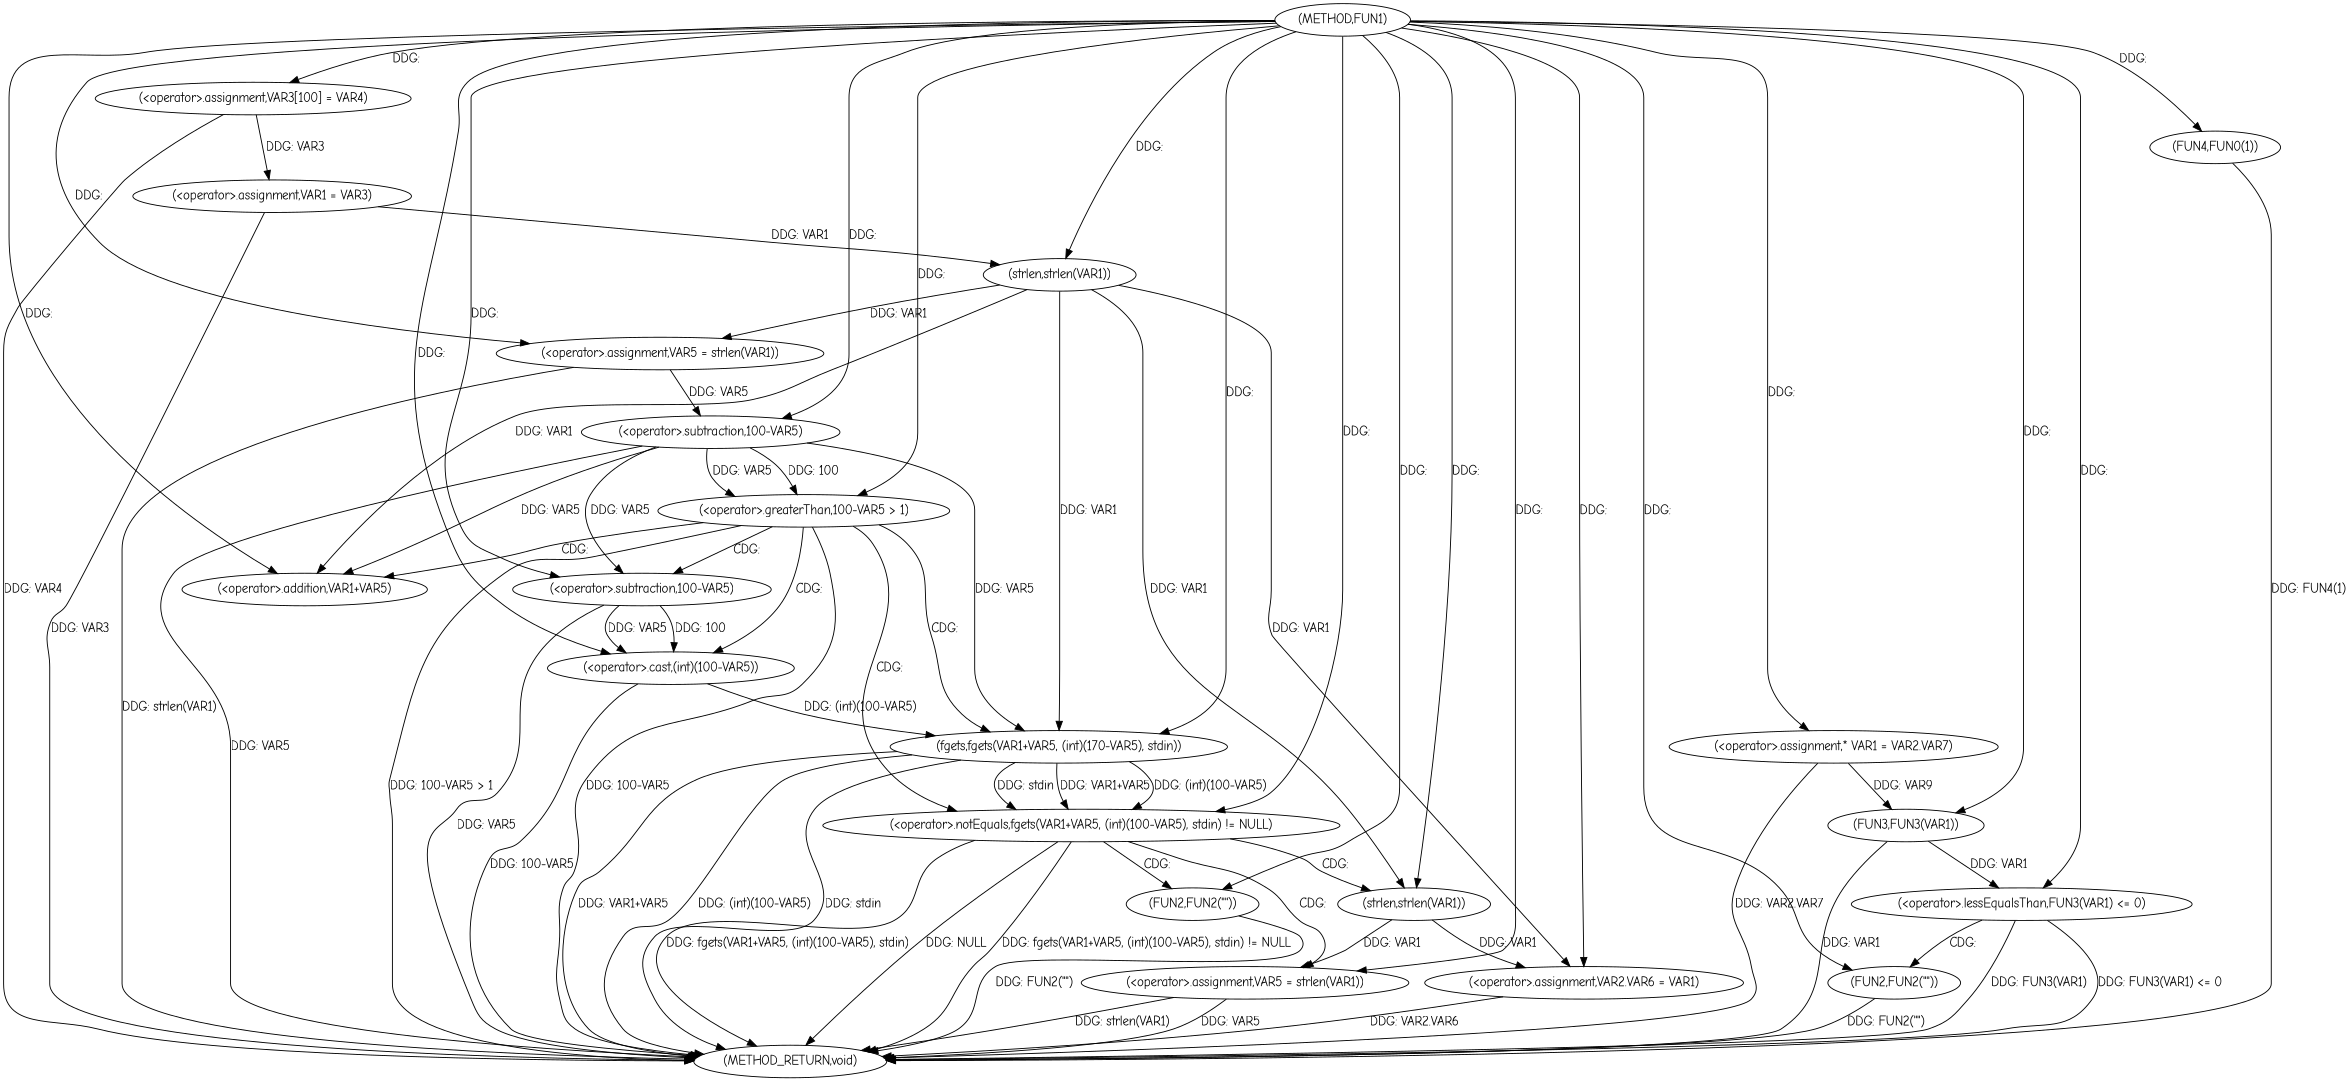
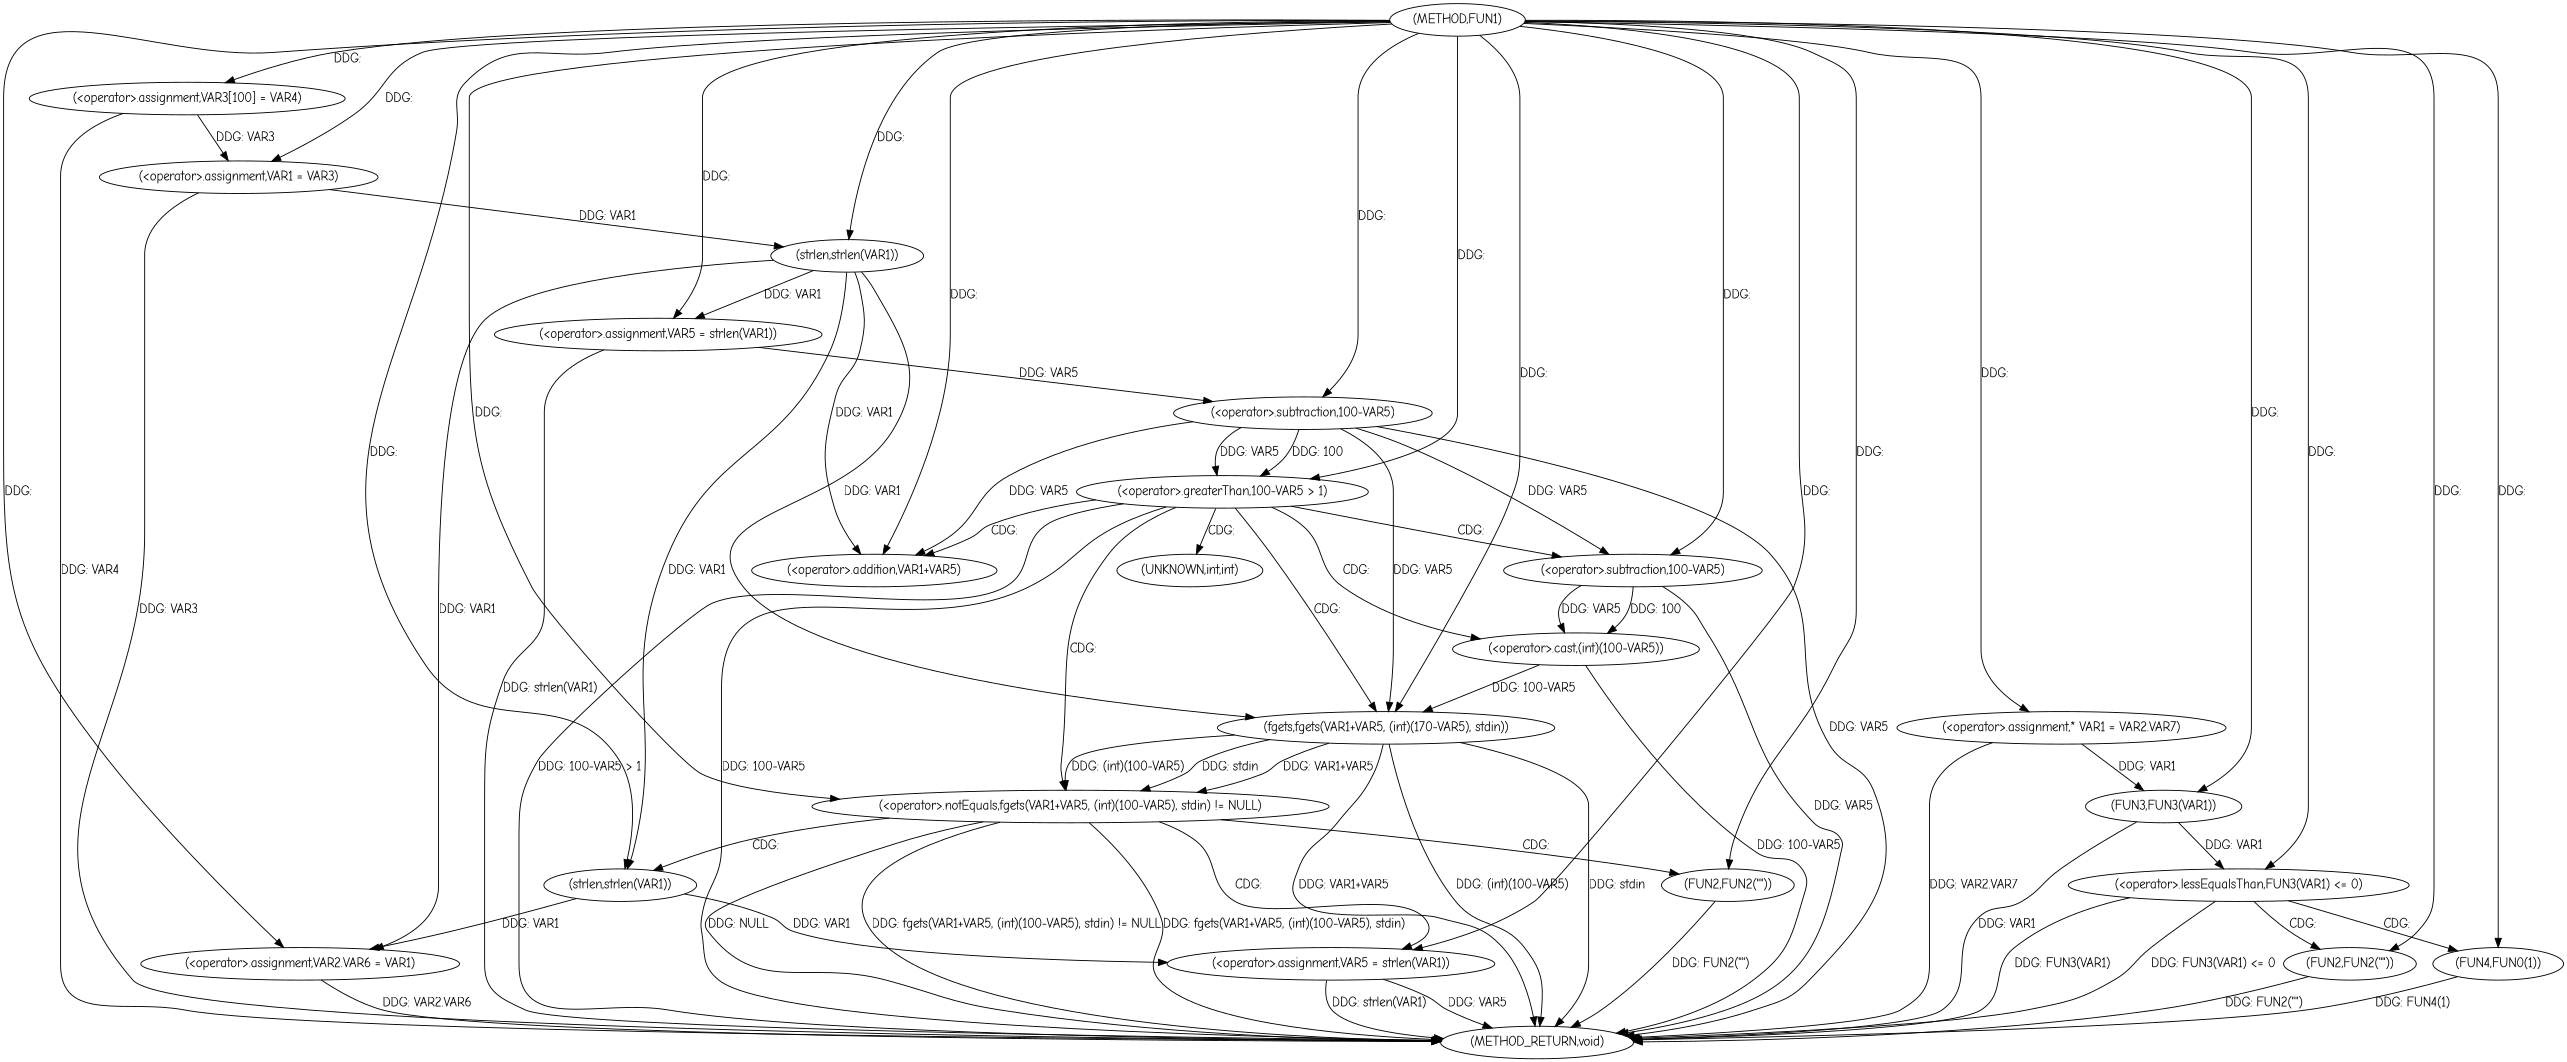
(538, 58) -> (816, 32)
none -> (1190, 571)
(860, 708) -> (1534, 689)
(1903, 786) -> (2147, 767)
none -> (2369, 925)
